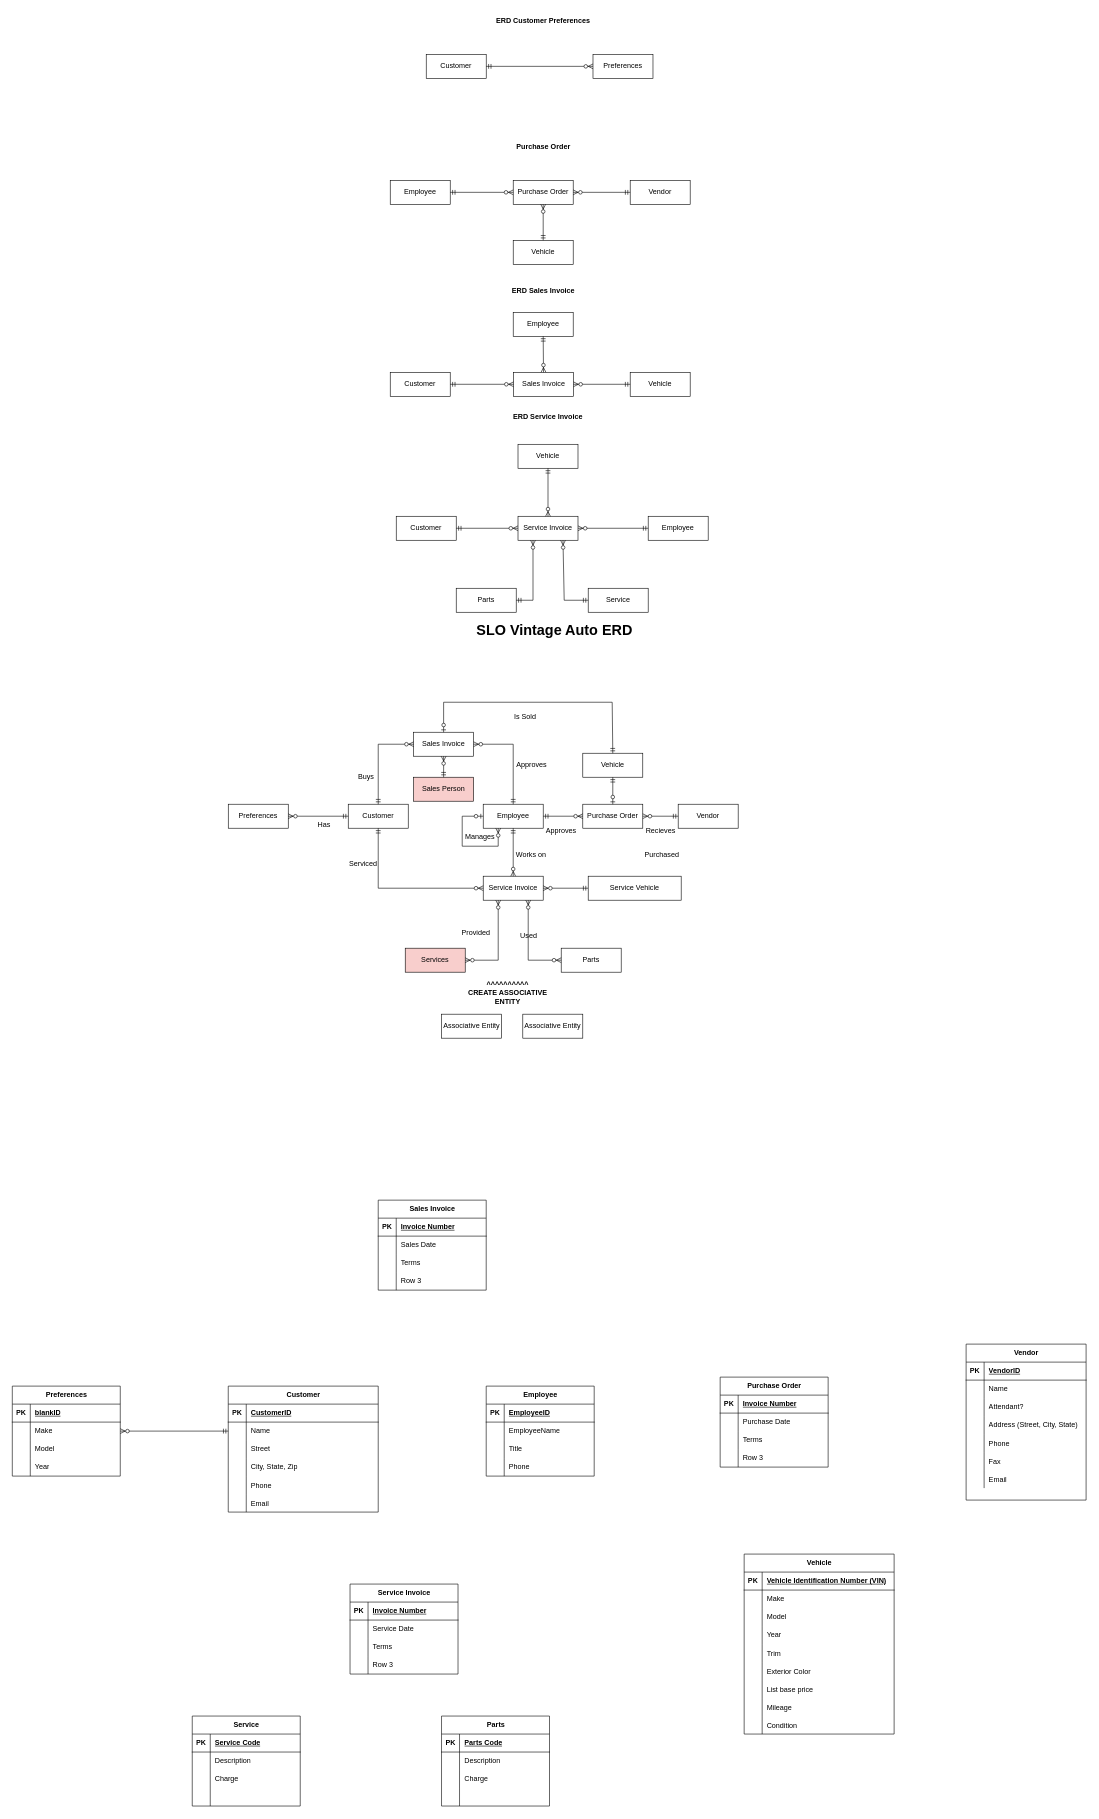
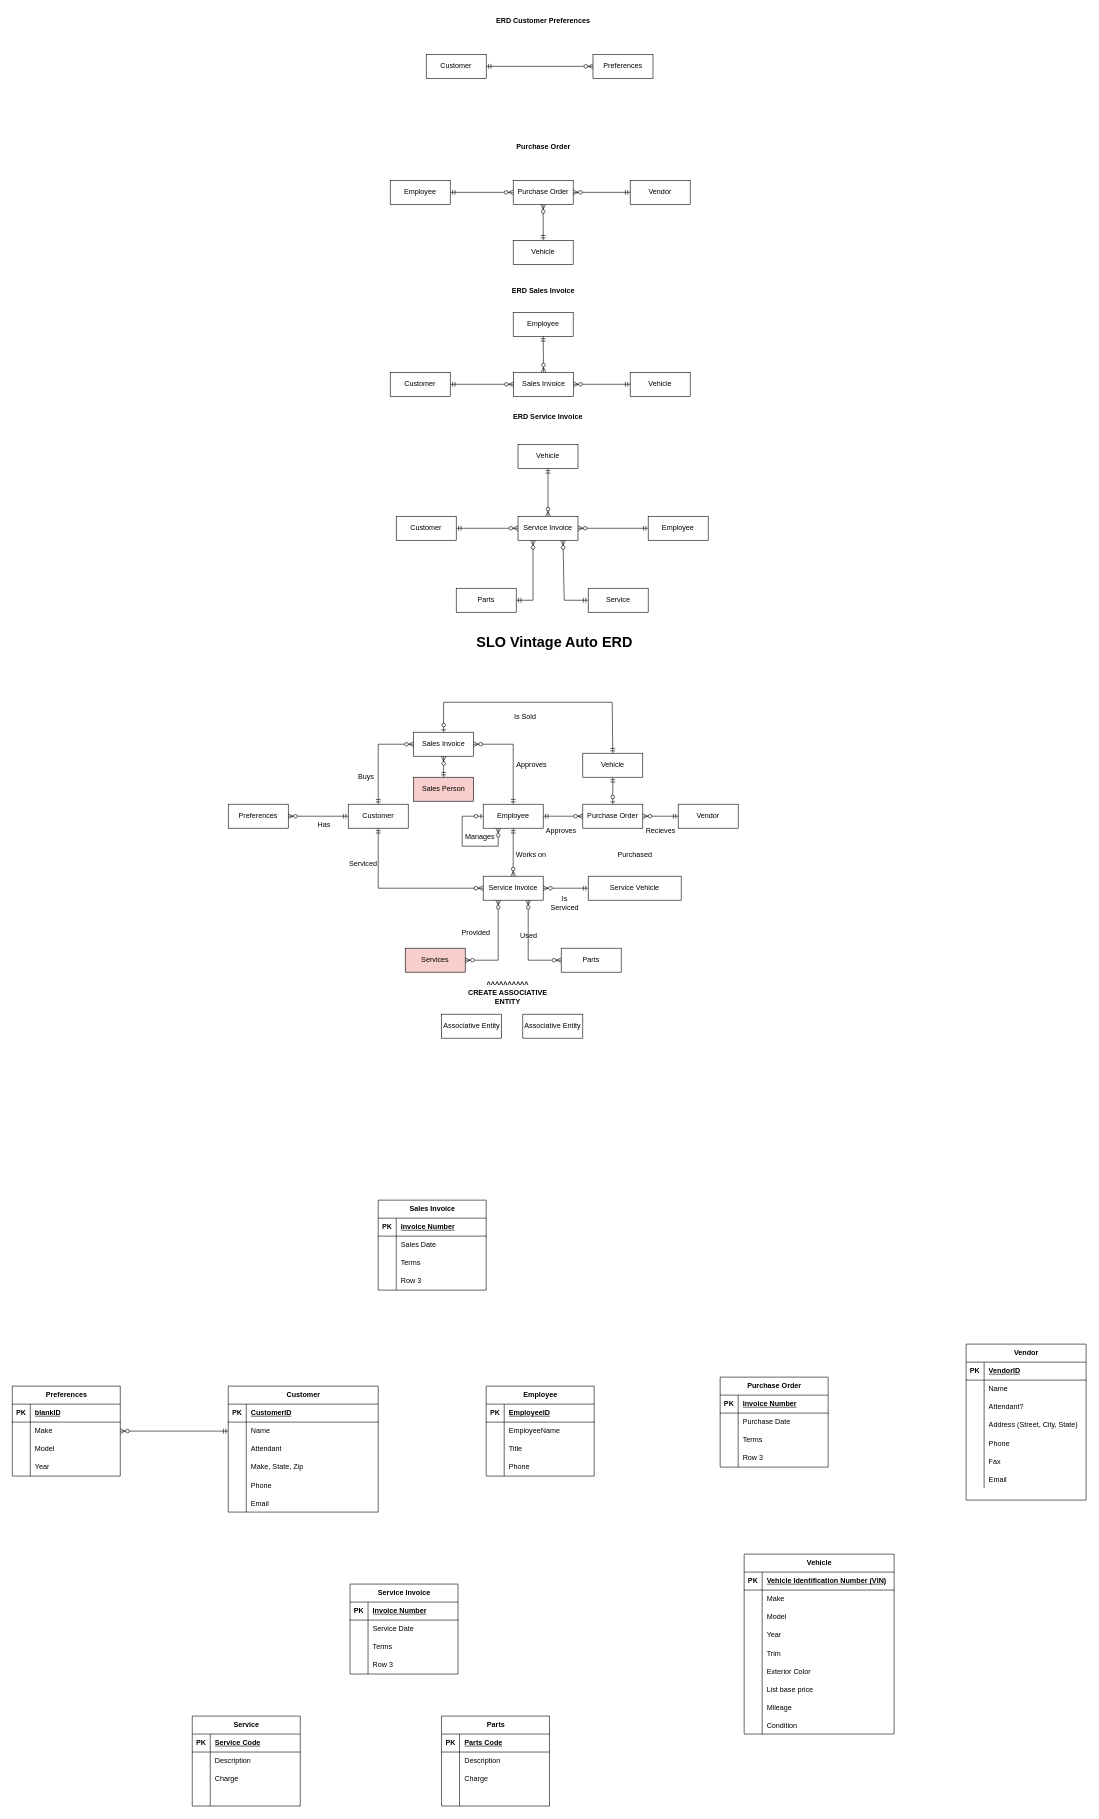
(558, 630) -> (558, 642)
(662, 855) -> (635, 855)
none -> (565, 903)
(263, 1449) -> (269, 1449)
(278, 1467) -> (279, 1467)
